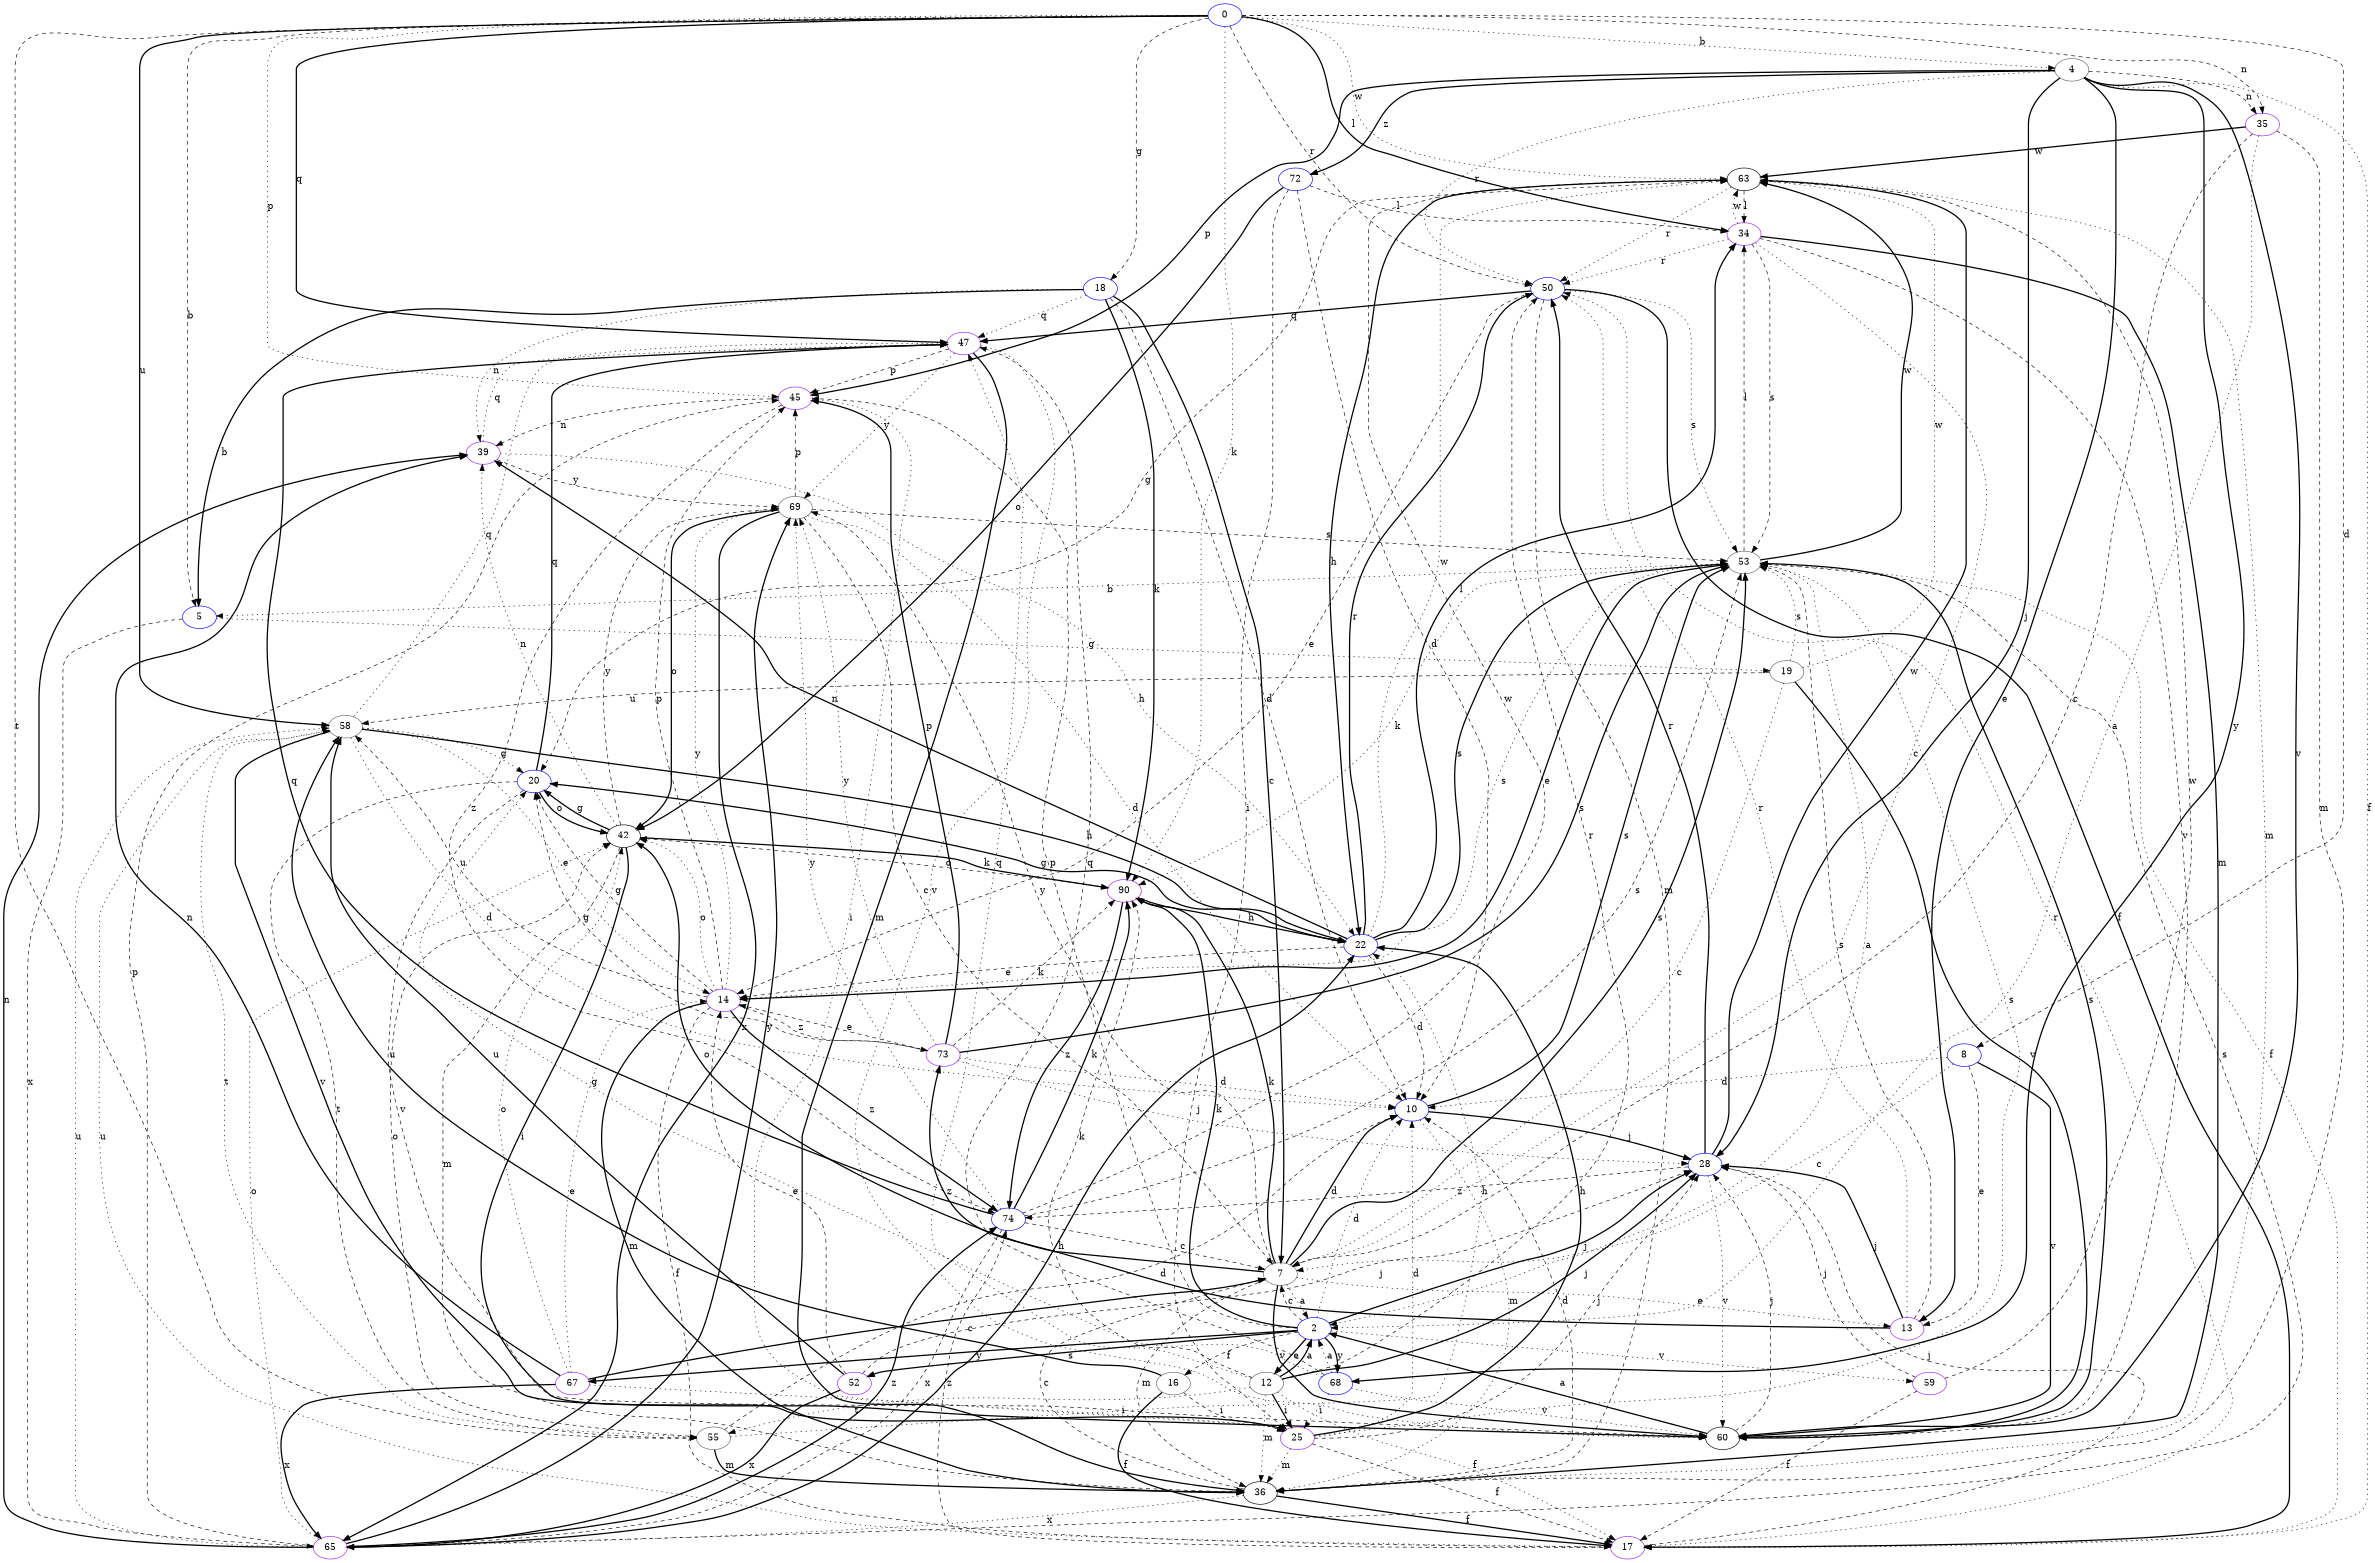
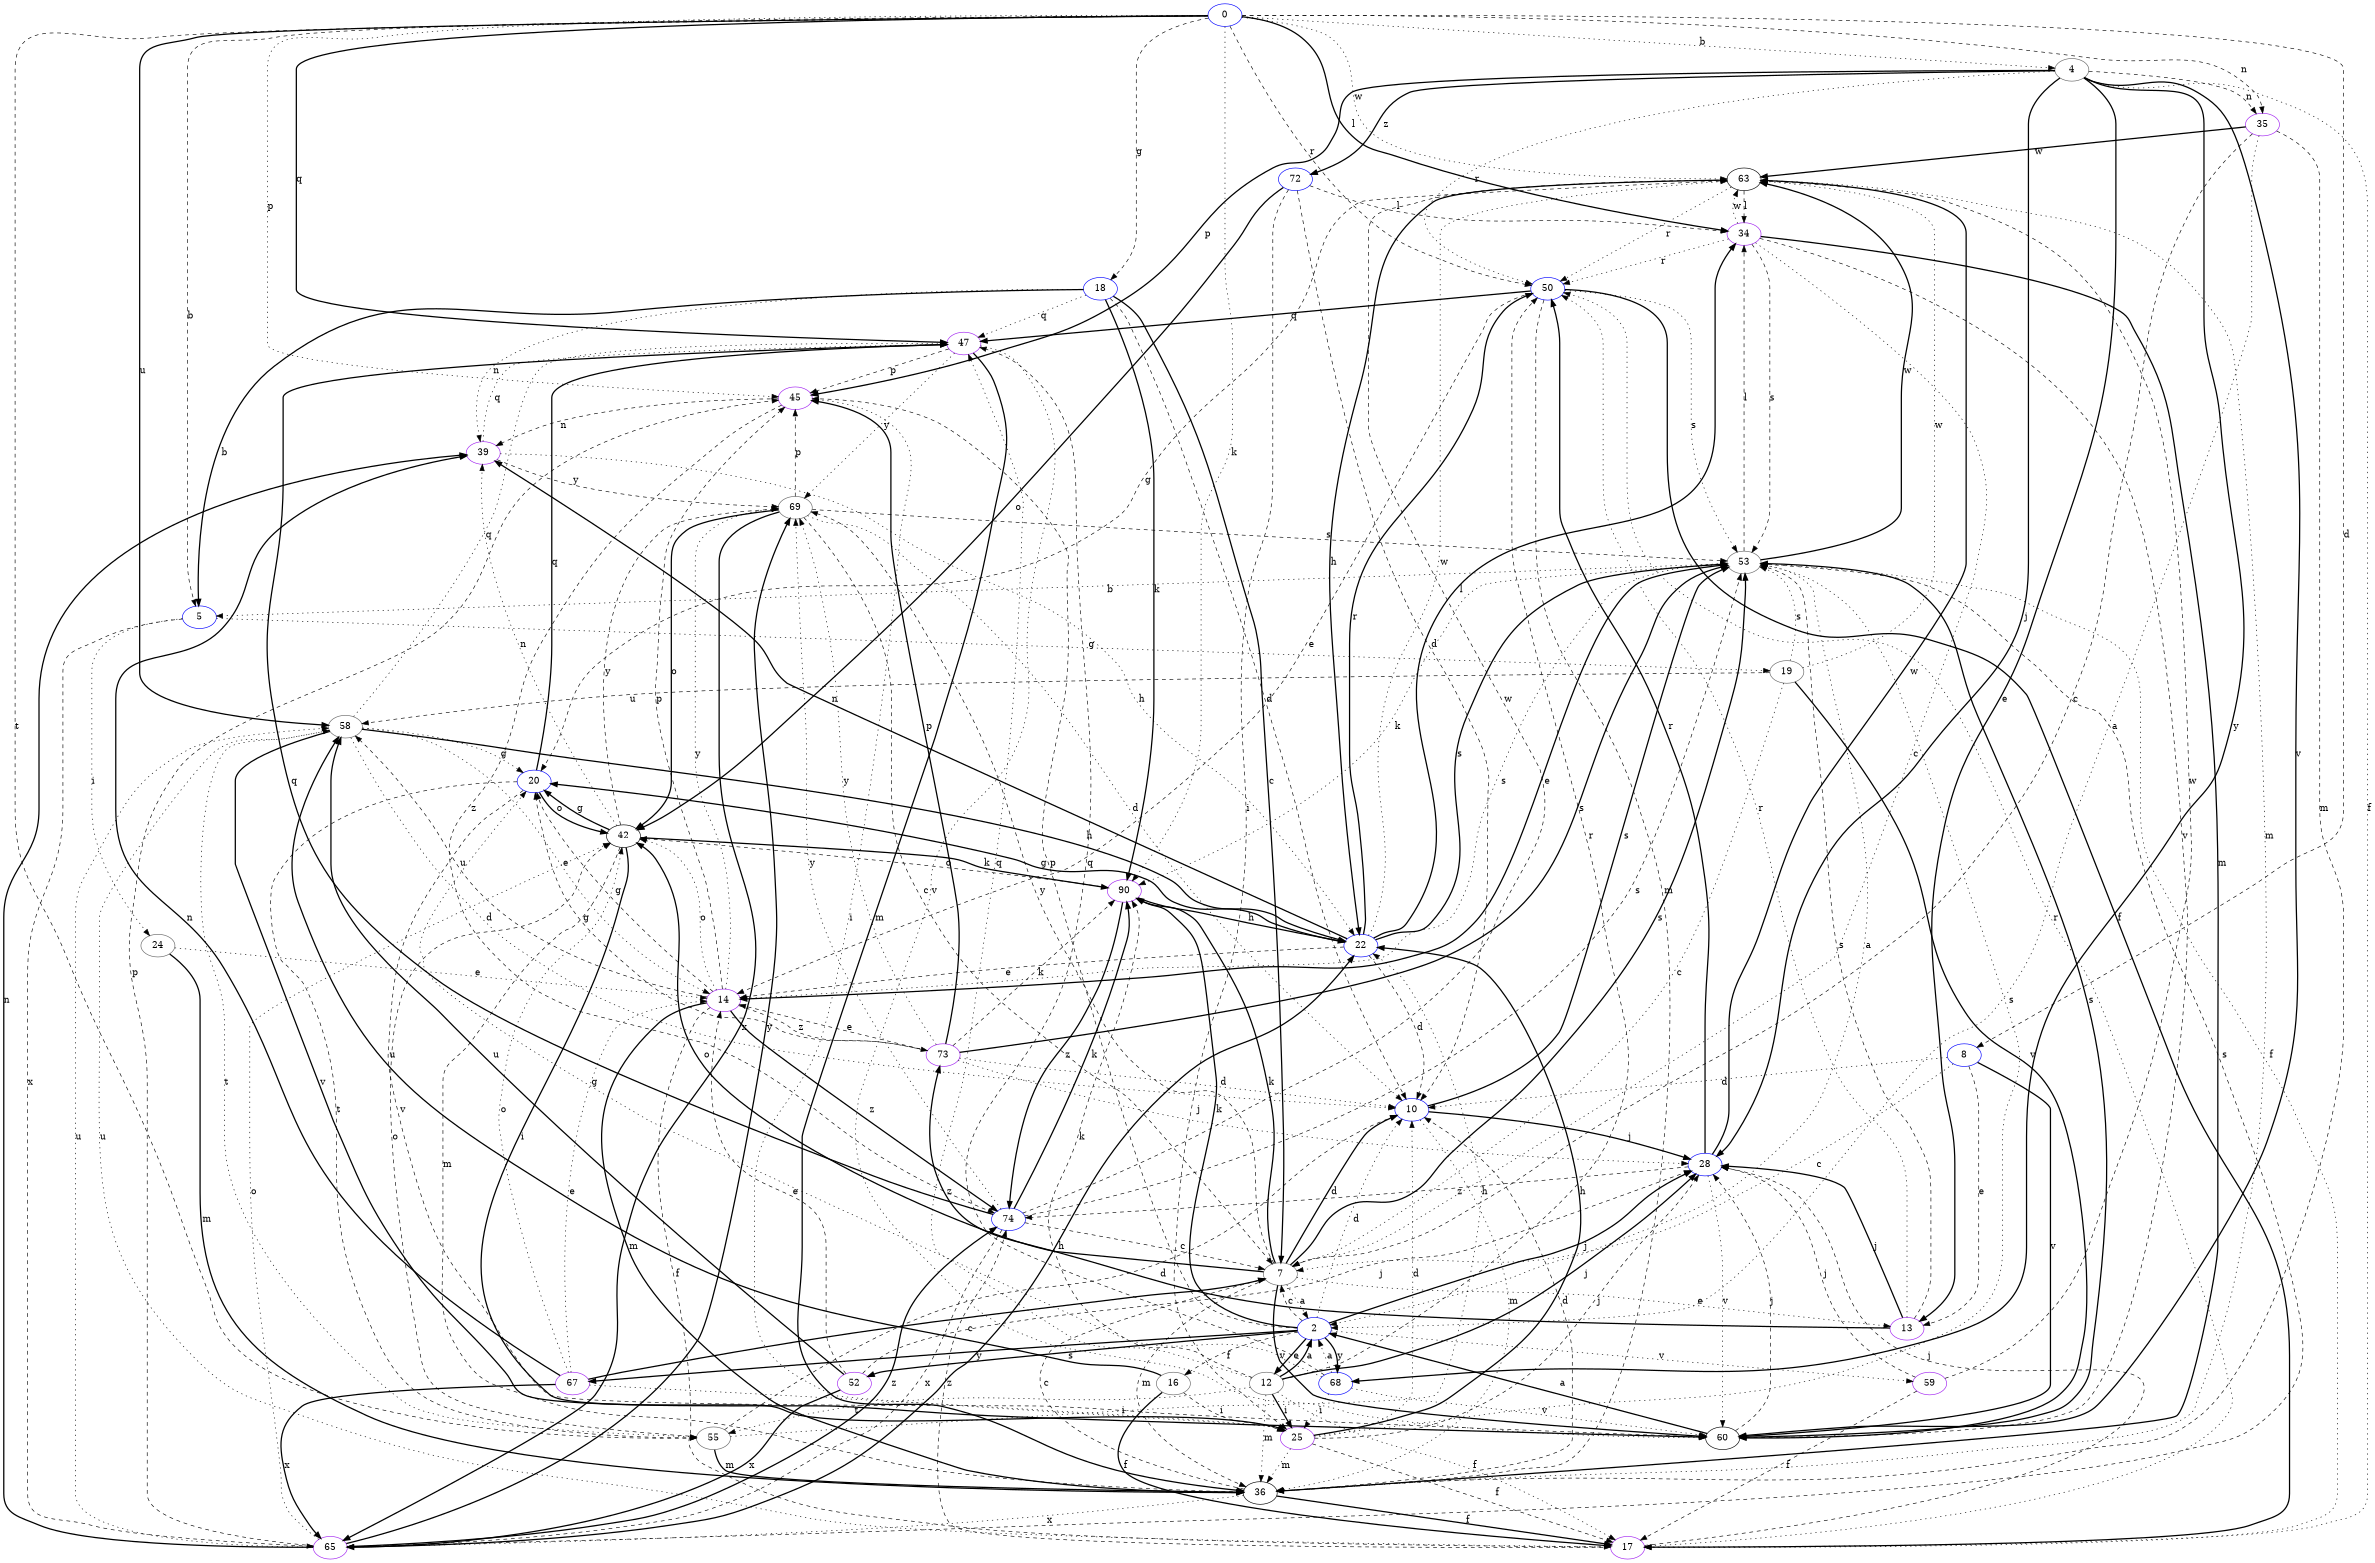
none -> (158, 946)
